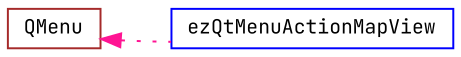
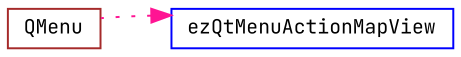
(146, 41) -> (126, 17)
